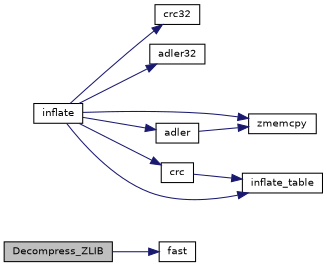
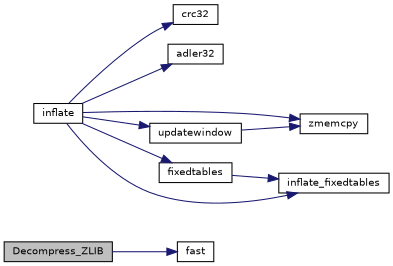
(177, 133) -> (196, 133)
(177, 173) -> (196, 173)
(282, 183) -> (334, 183)
